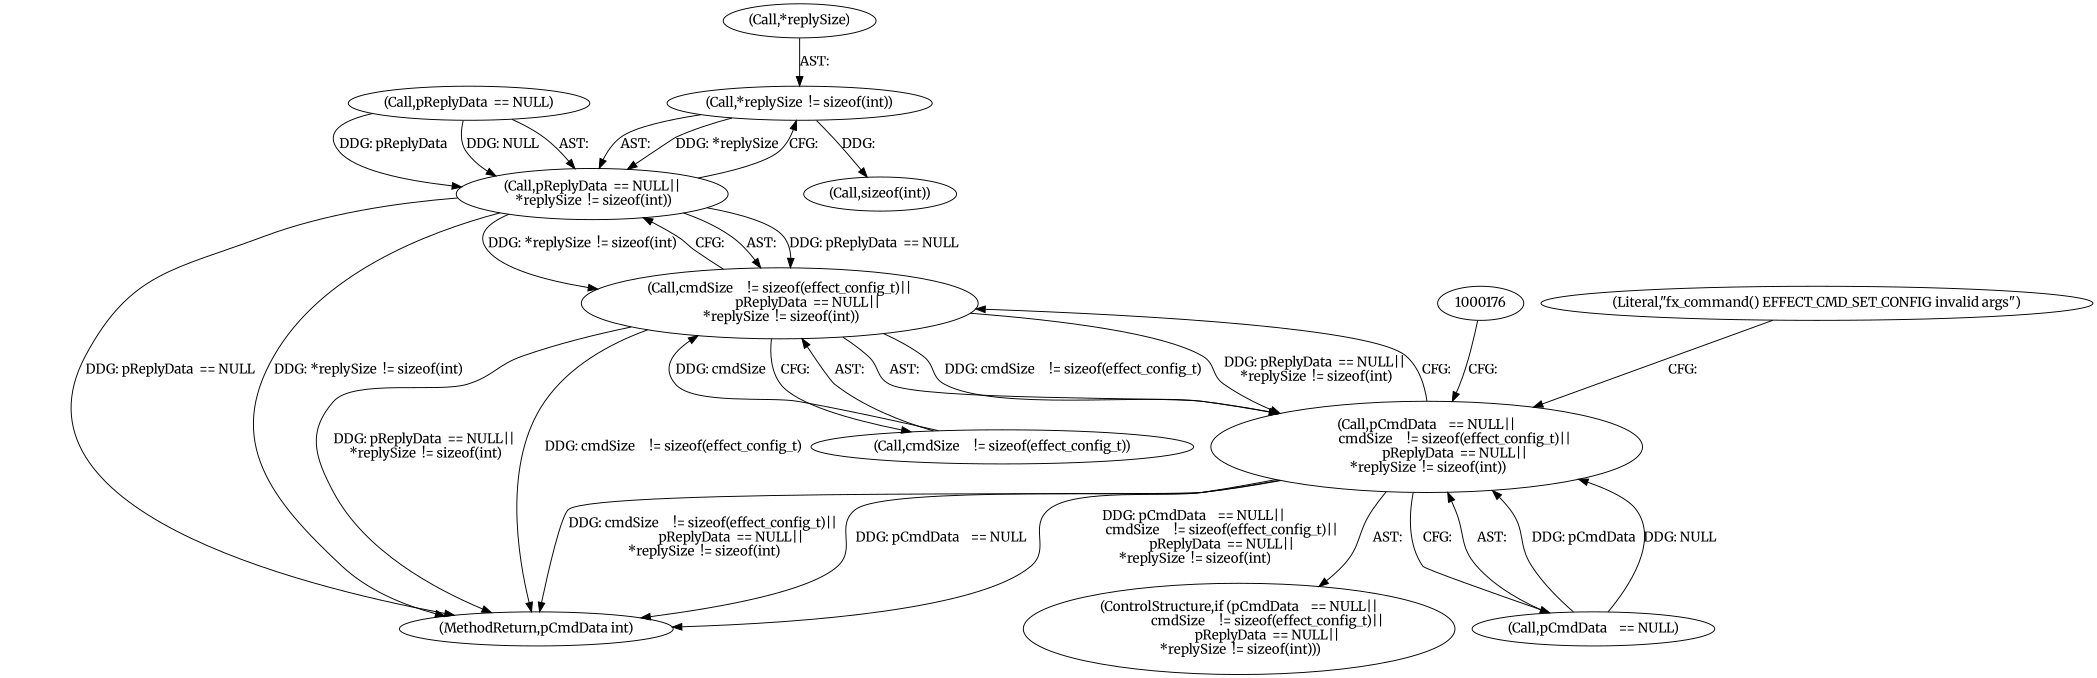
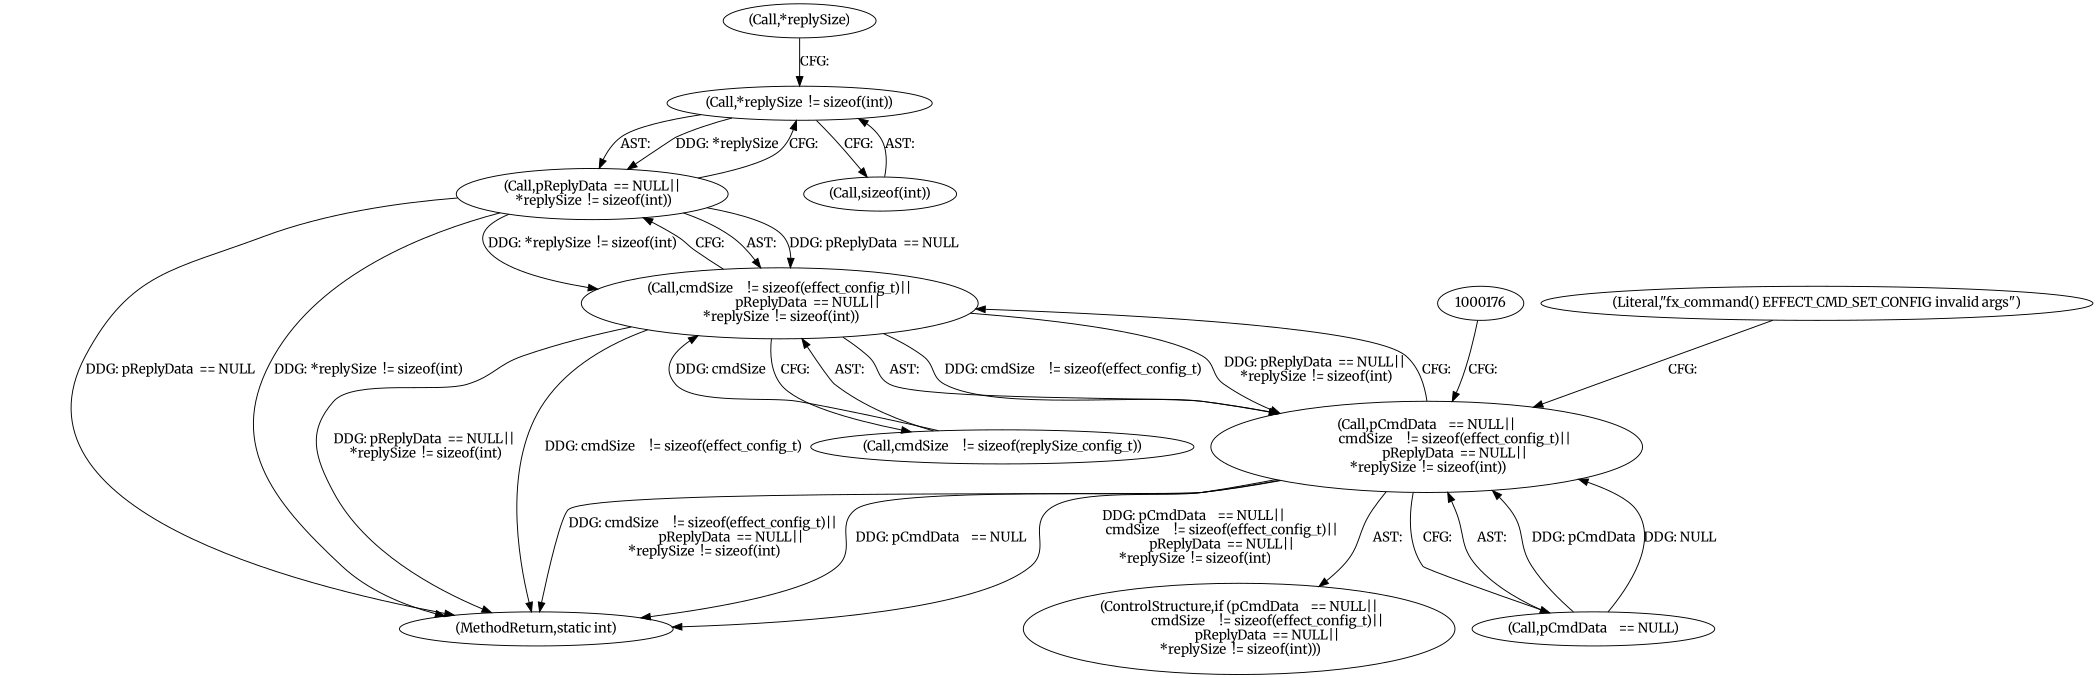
(816, 62) -> (816, 62)
(469, 103) -> none
(860, 144) -> (860, 144)
none -> (885, 147)
(1002, 447) -> (1002, 447)
(536, 629) -> (536, 629)
